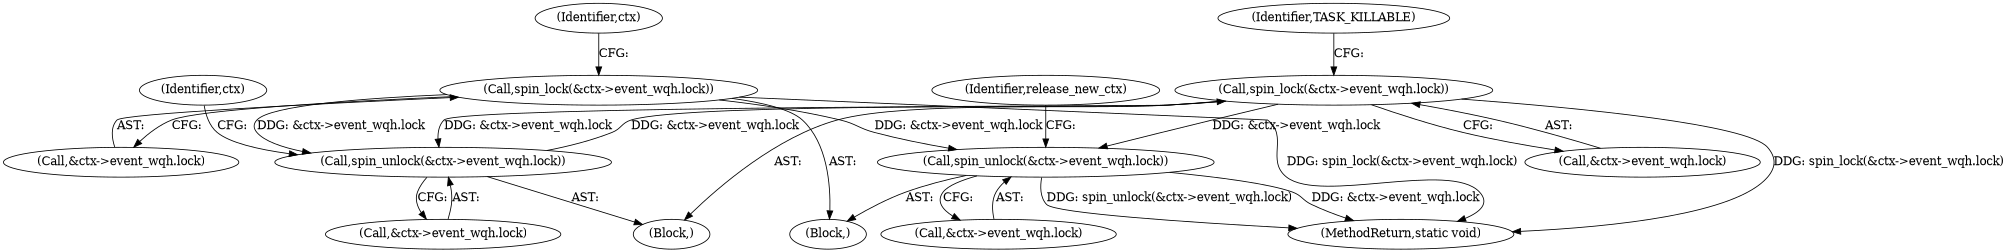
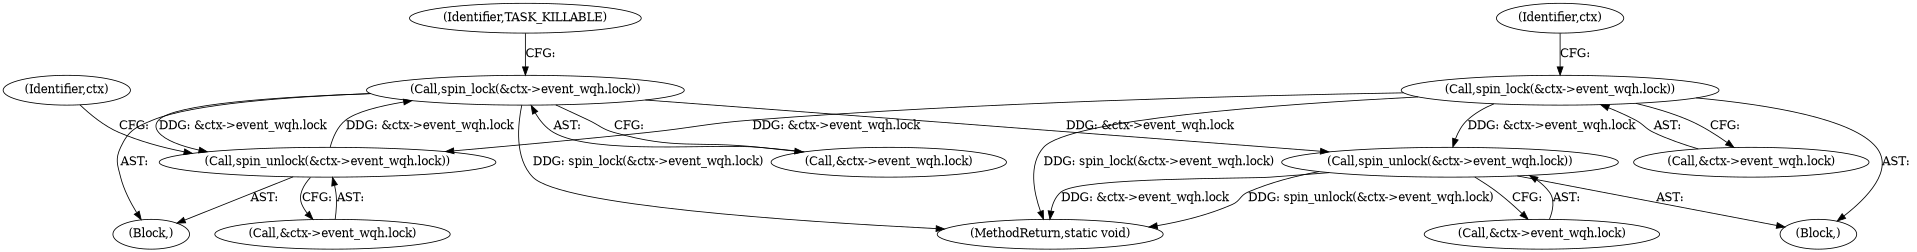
(1046, 90) -> none
